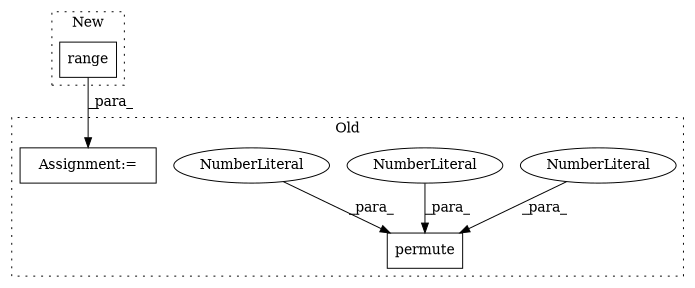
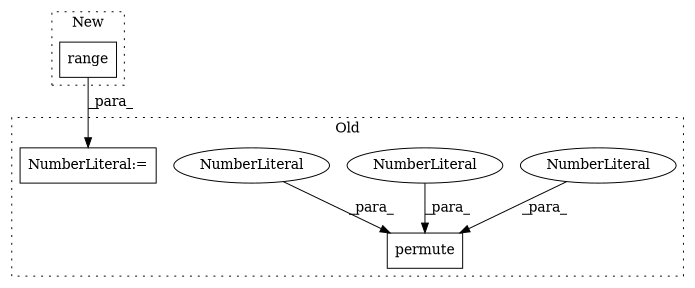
(88, 165) -> (88, 165)
